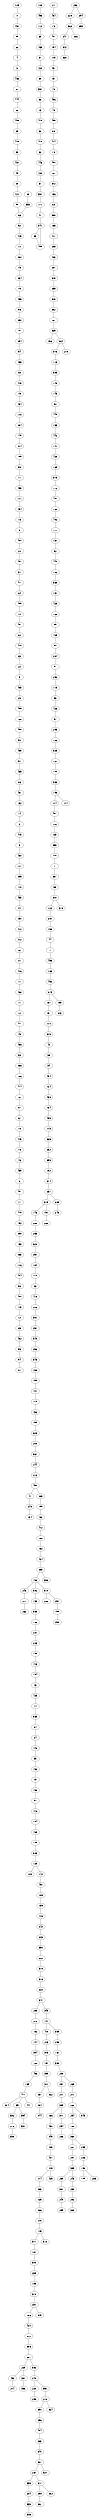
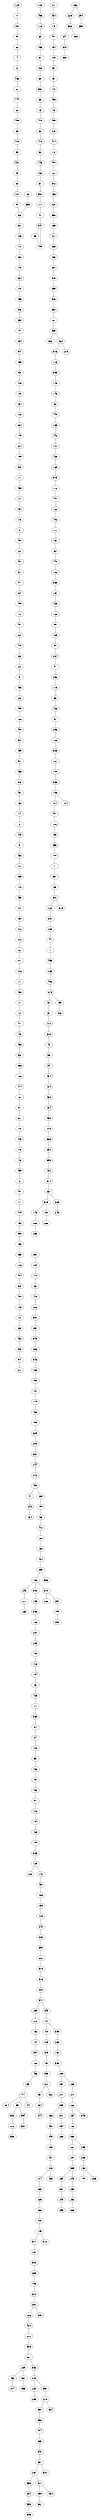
(35, 1244) -> none
